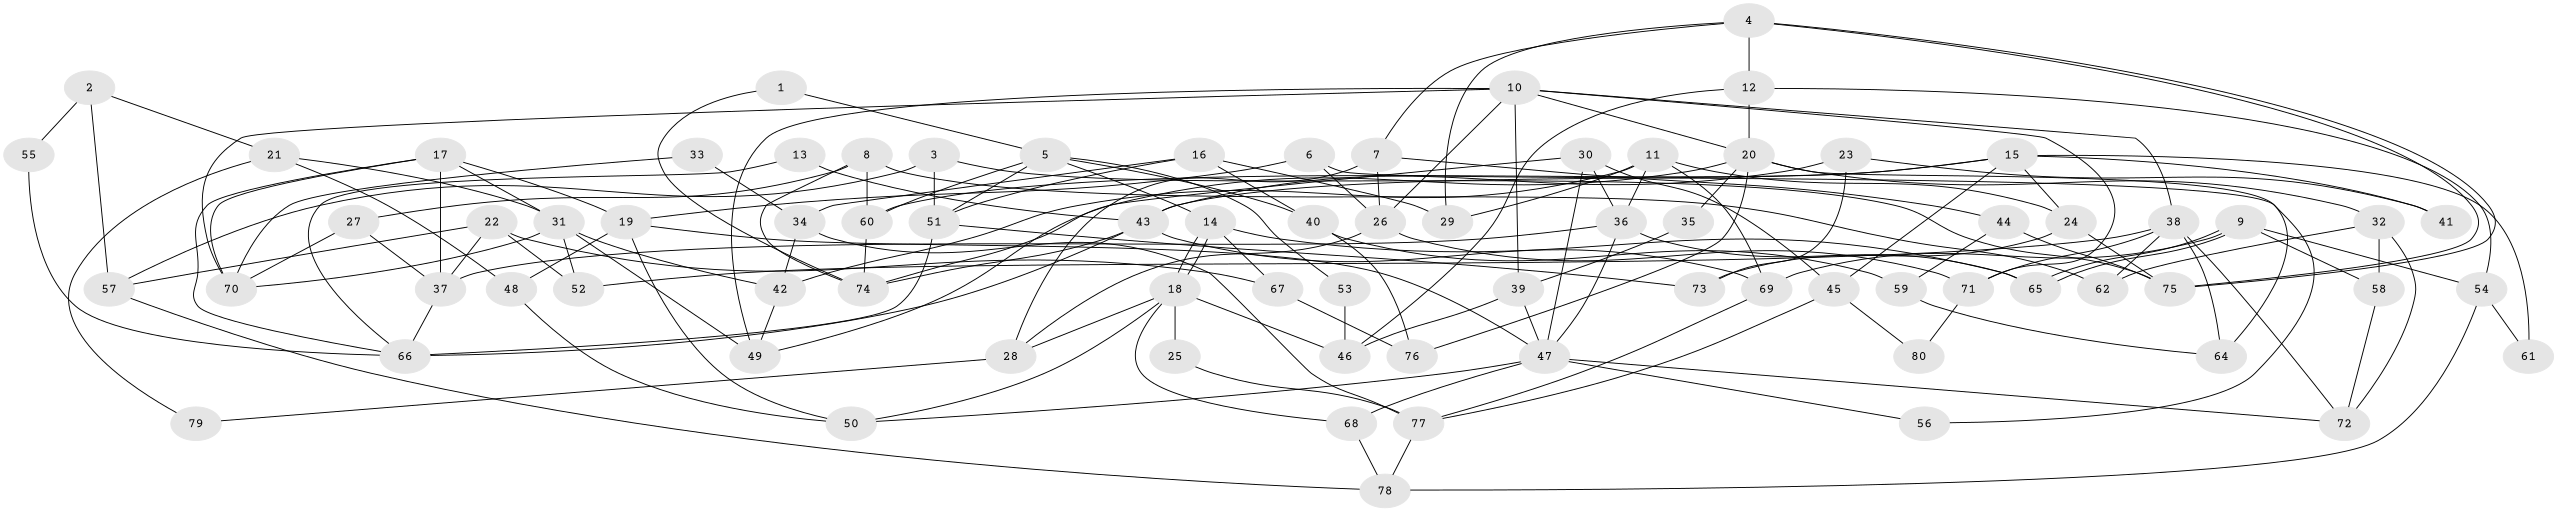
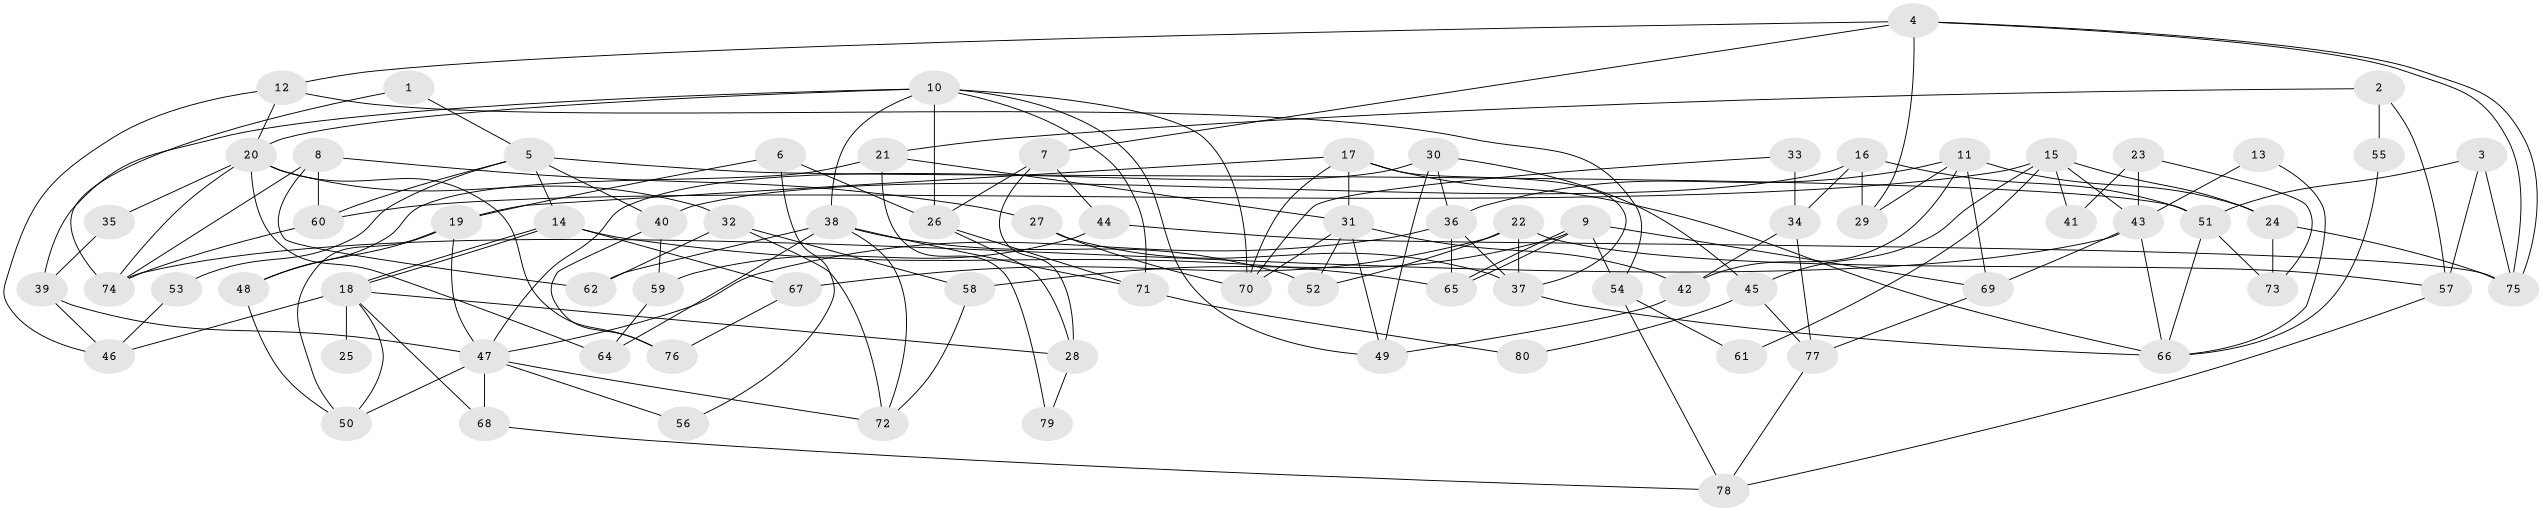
(1272, 386) -> none
